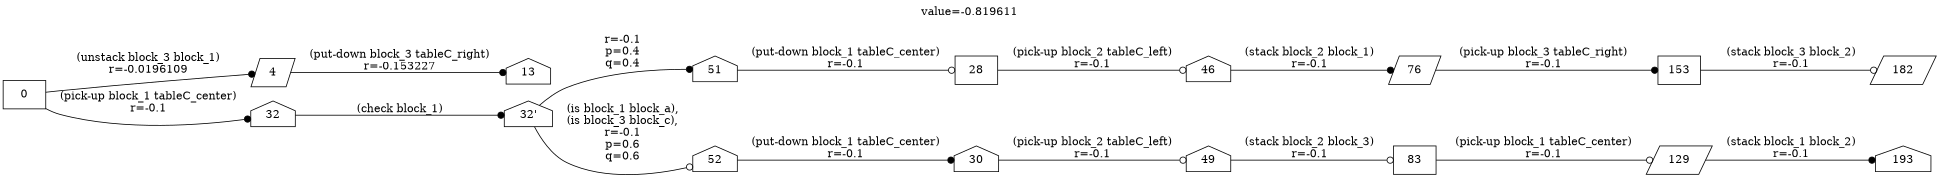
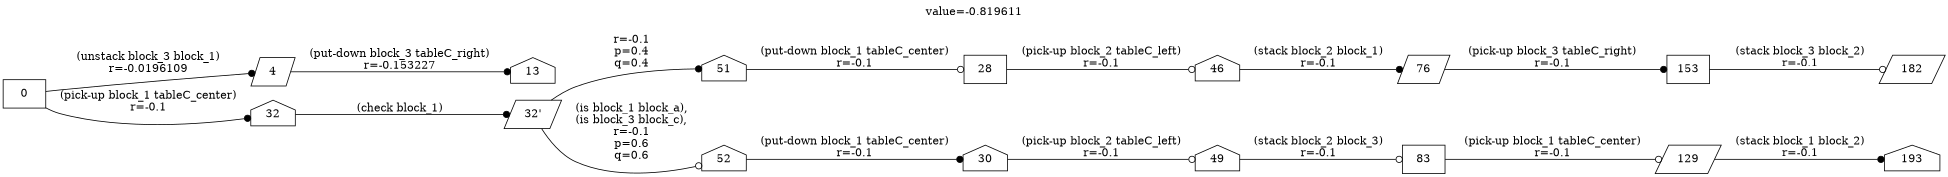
(528, 115) -> (533, 114)
